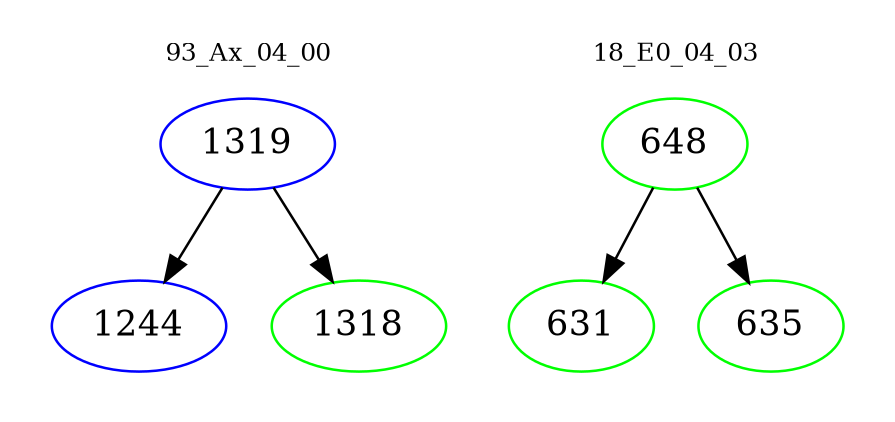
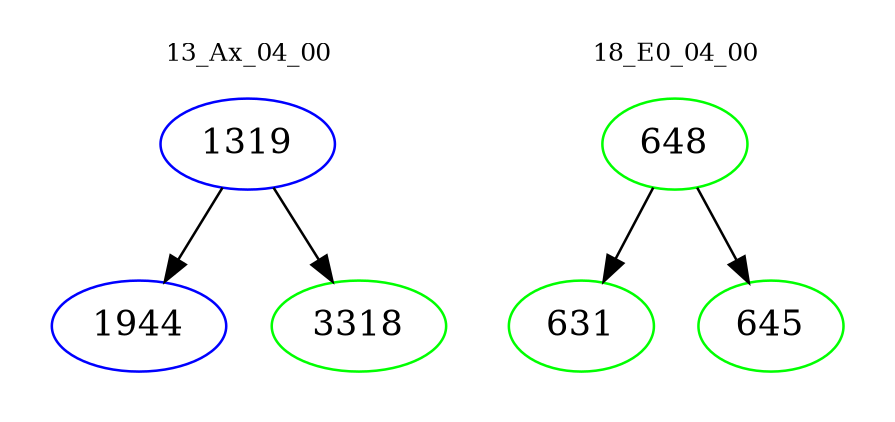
(249, 54) -> (249, 54)
(676, 54) -> (676, 54)
(139, 326) -> (139, 326)
(359, 326) -> (359, 326)
(771, 326) -> (771, 326)
